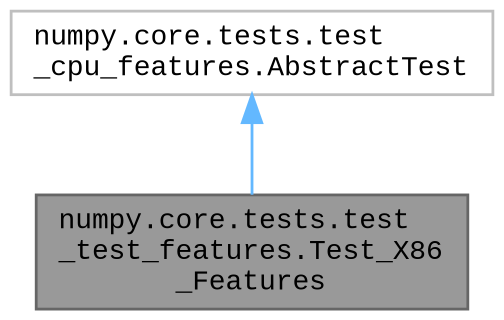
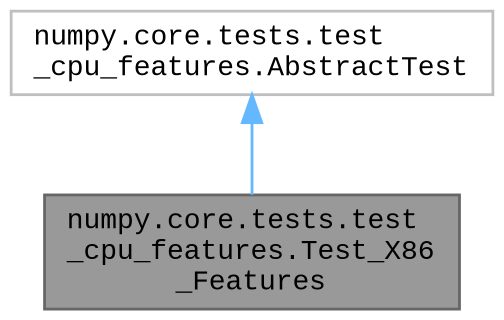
(252, 252) -> (252, 252)
